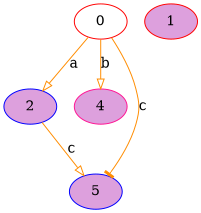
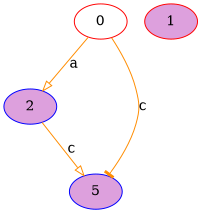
(101, 107) -> none
